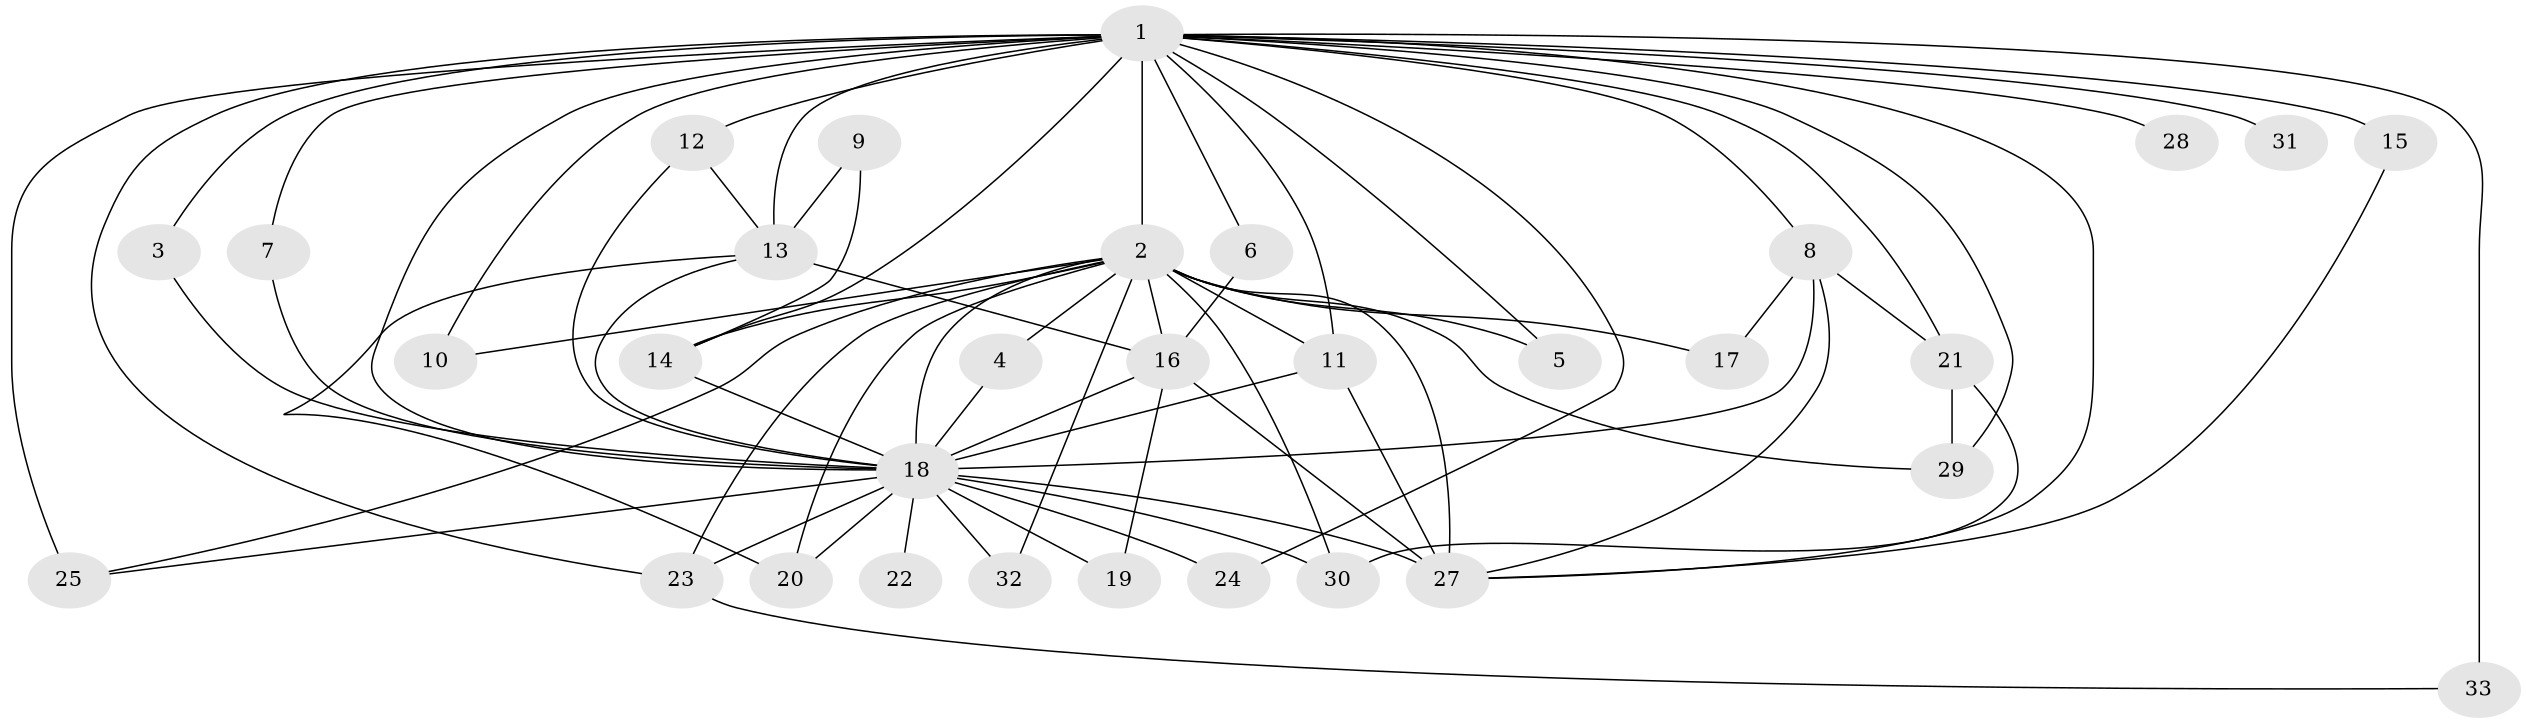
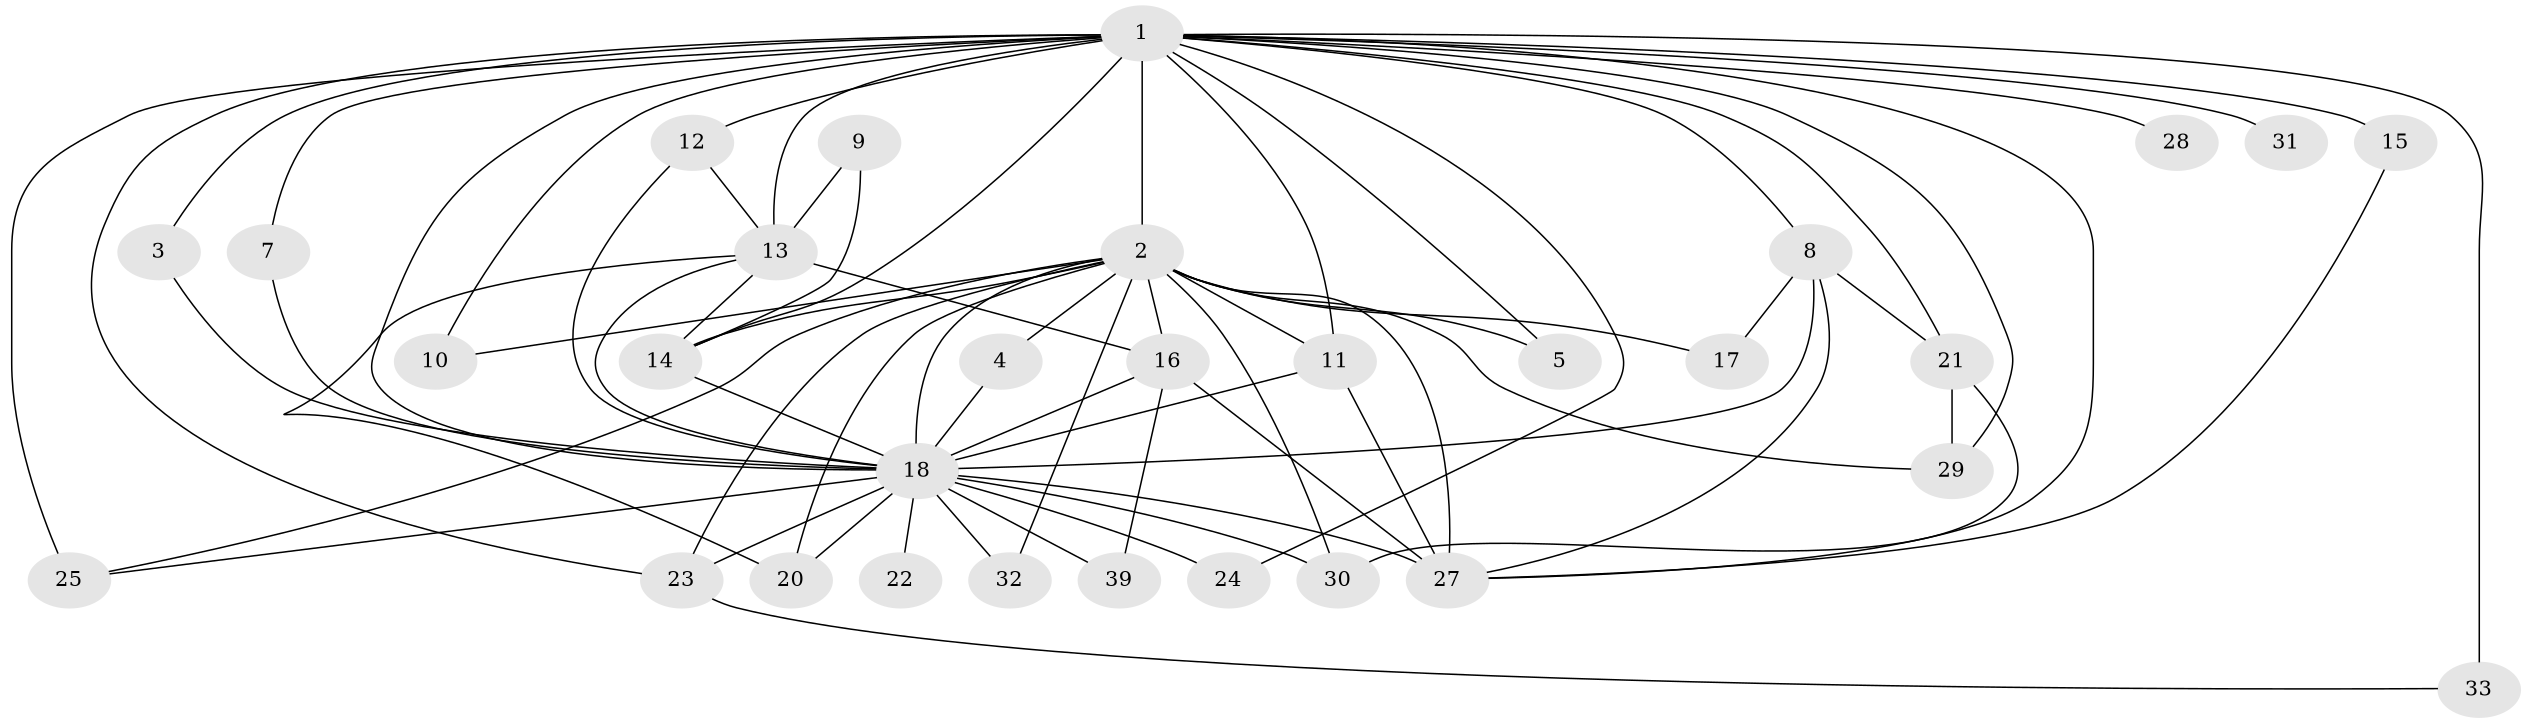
(1252, 252) -> none
none -> (718, 307)
(1119, 580) -> (1119, 580)
